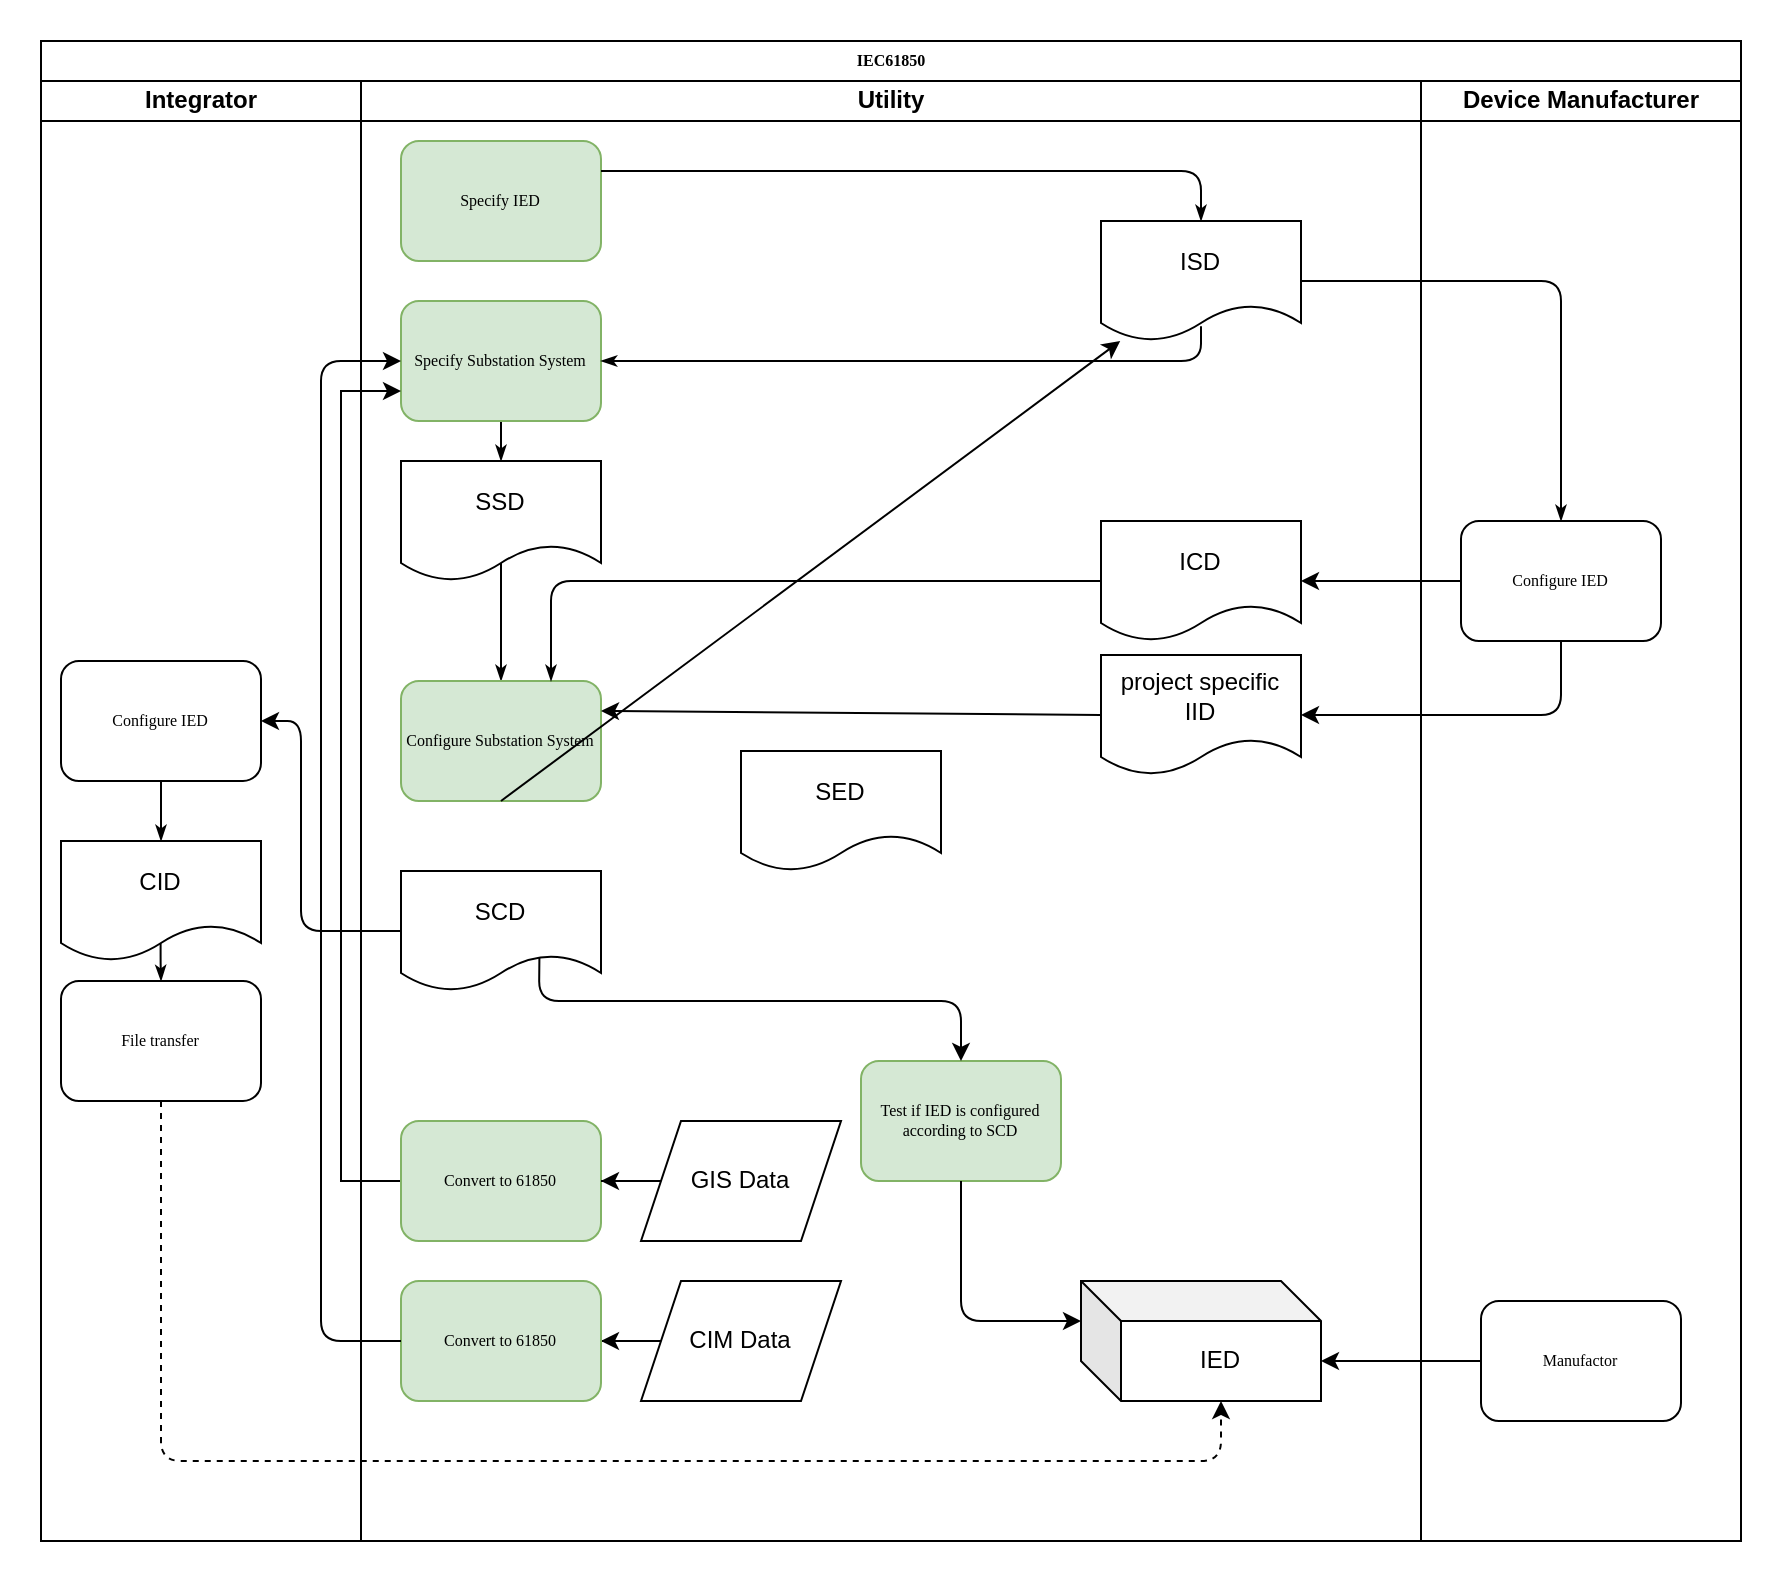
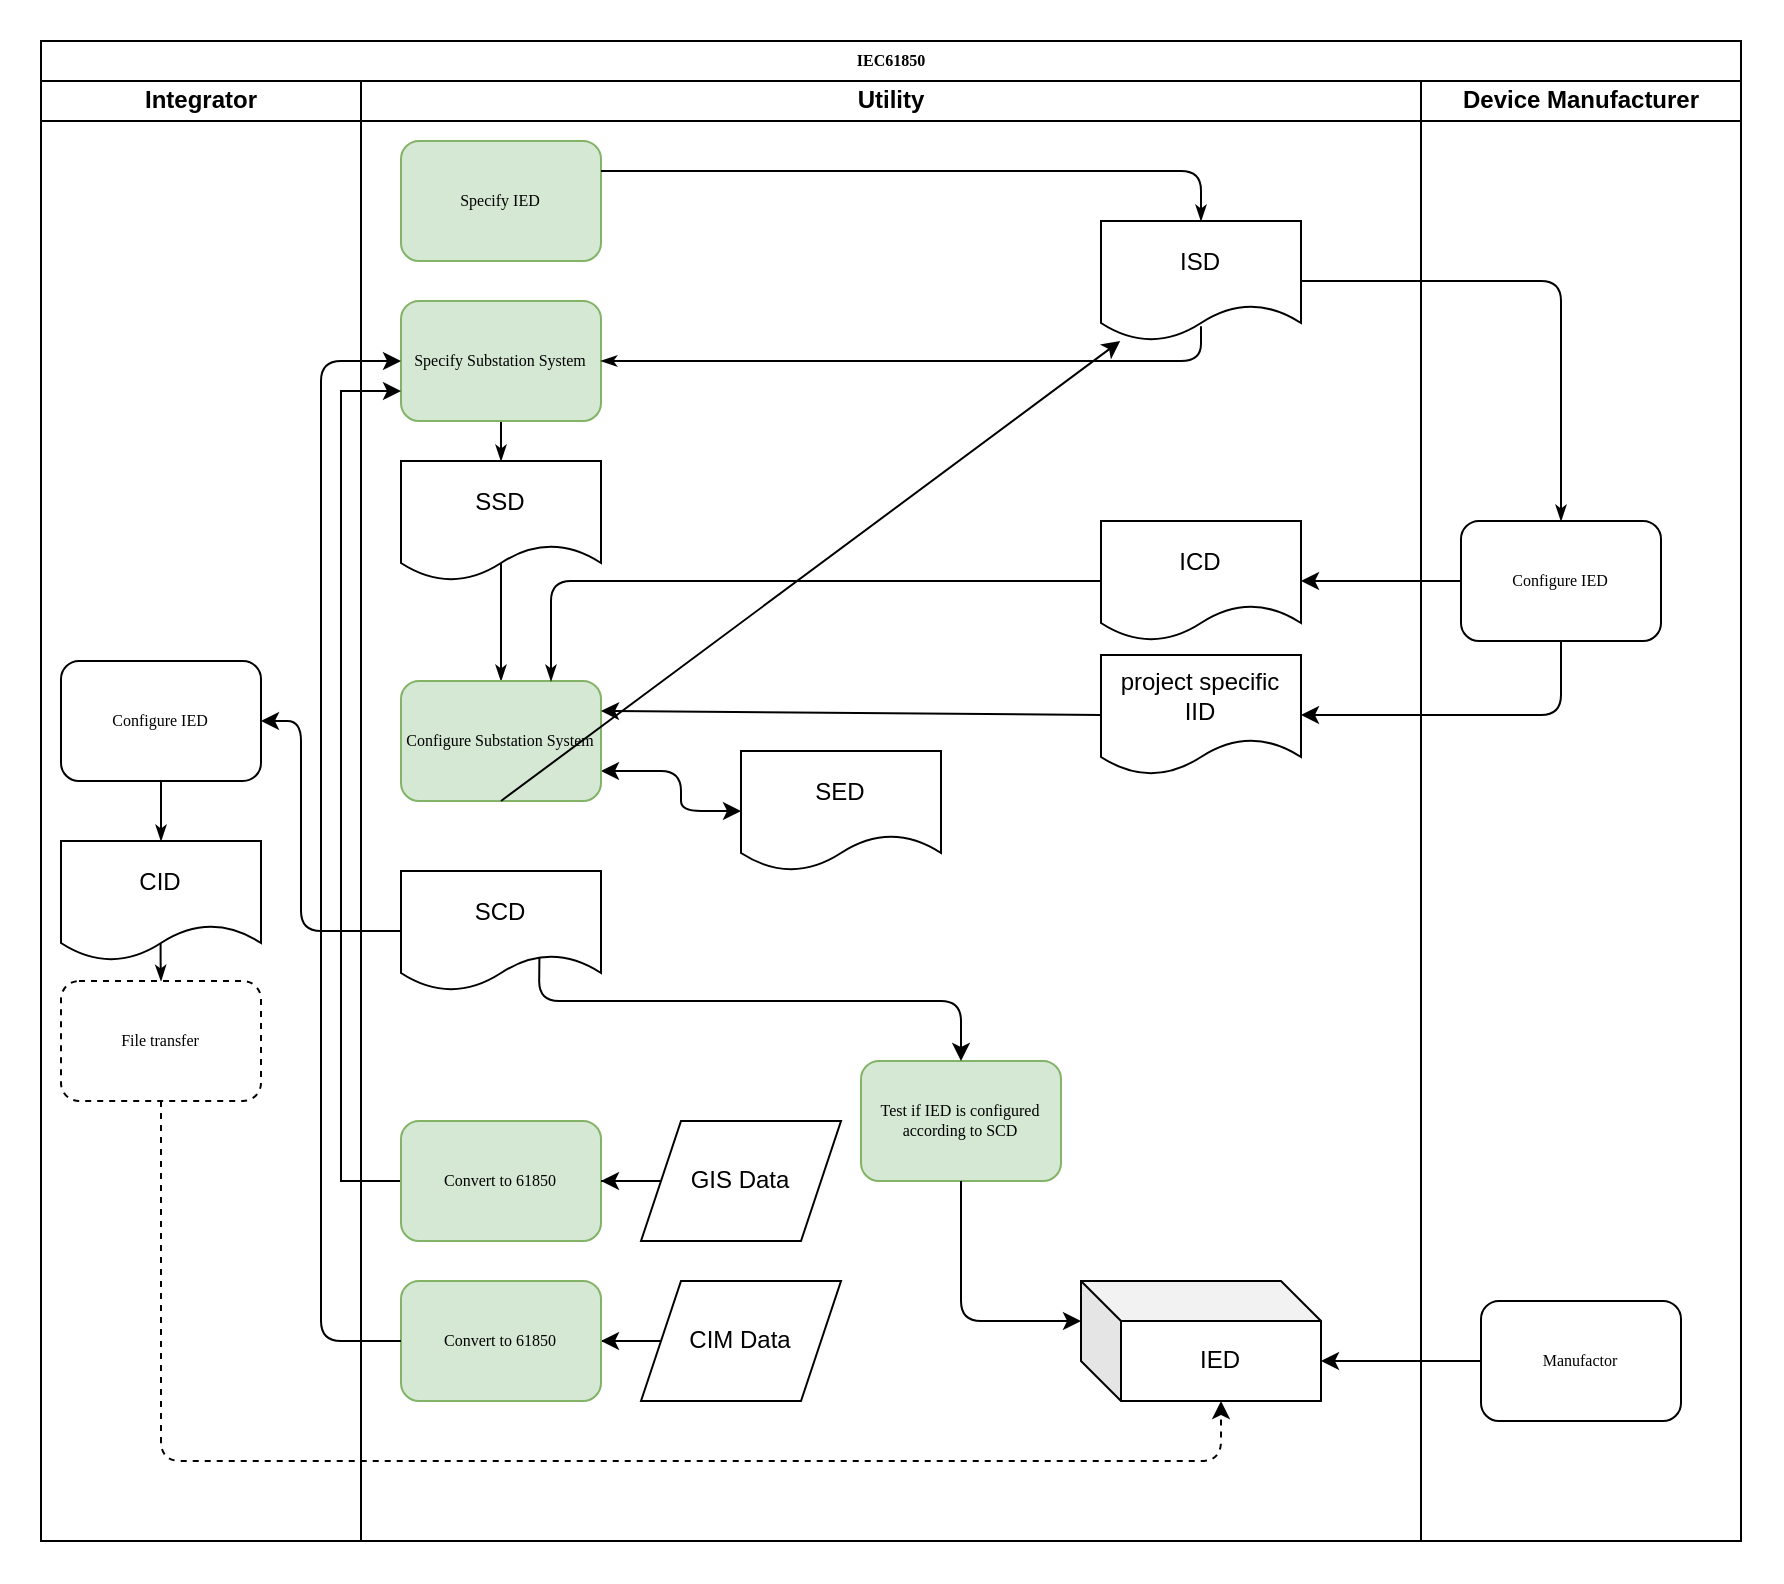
none -> (679, 781)
(161, 1041) -> (161, 1041)
